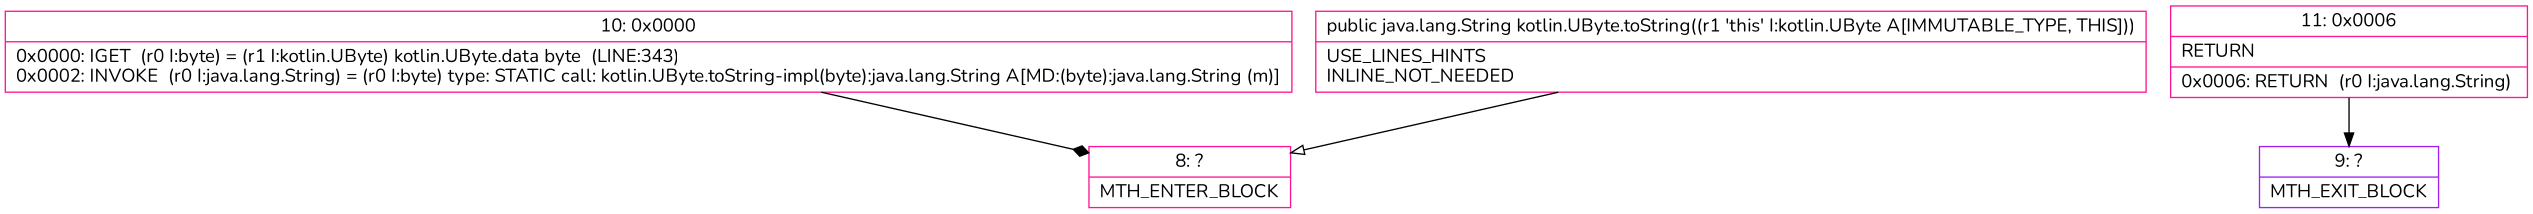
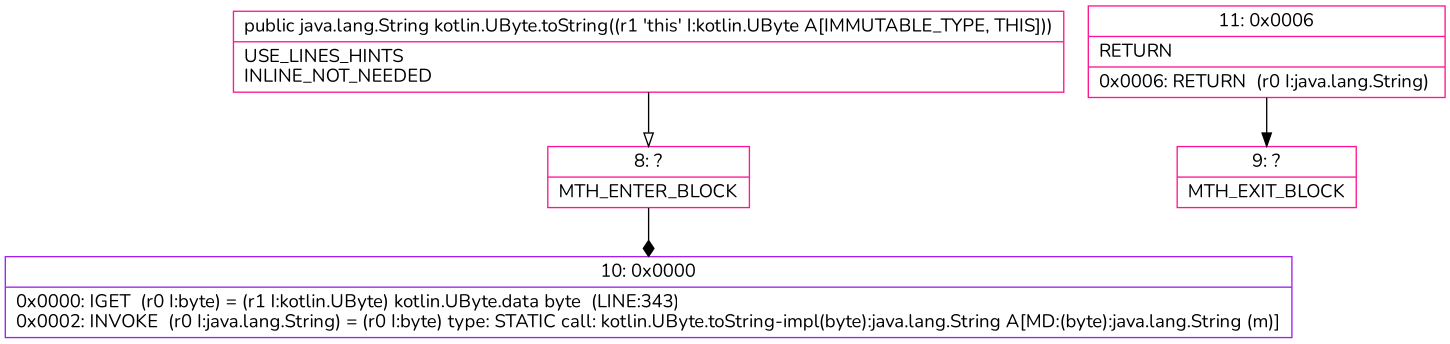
(649, 52) -> (649, 297)
(947, 121) -> (649, 224)
(2349, 177) -> (1267, 177)
